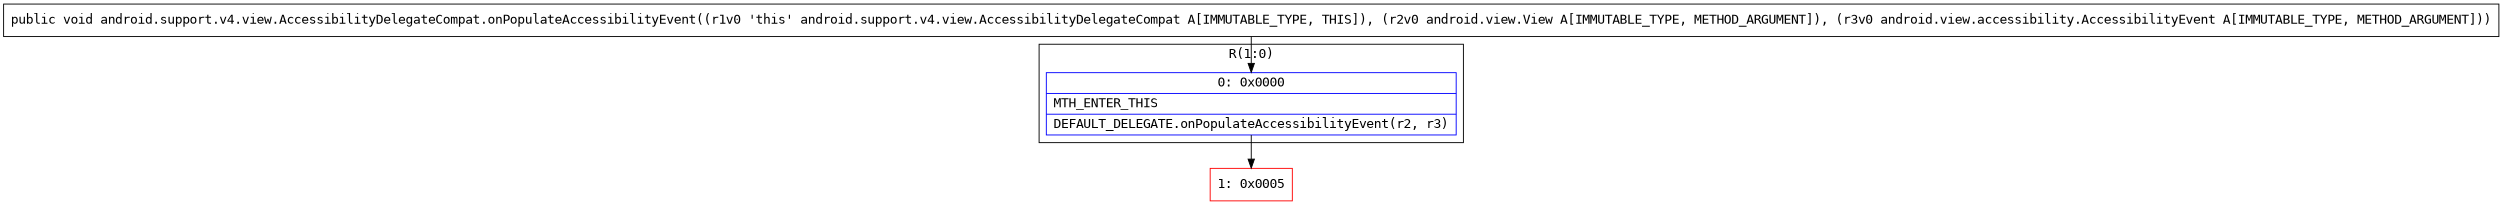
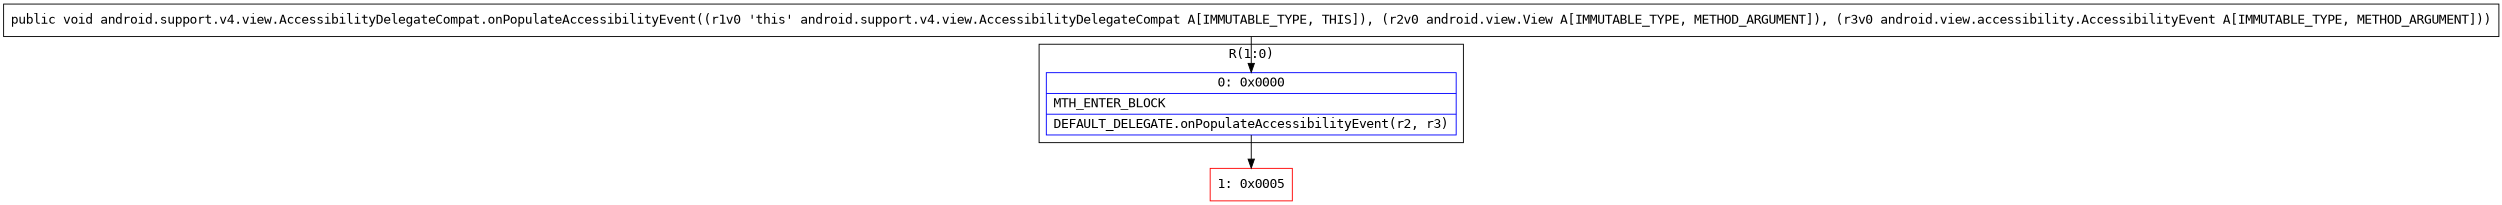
(1106, 103) -> (1110, 103)
